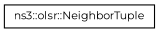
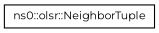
(79, 16) -> (79, 16)
